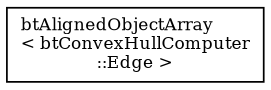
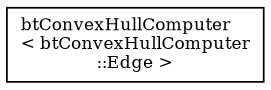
(135, 45) -> (135, 45)
